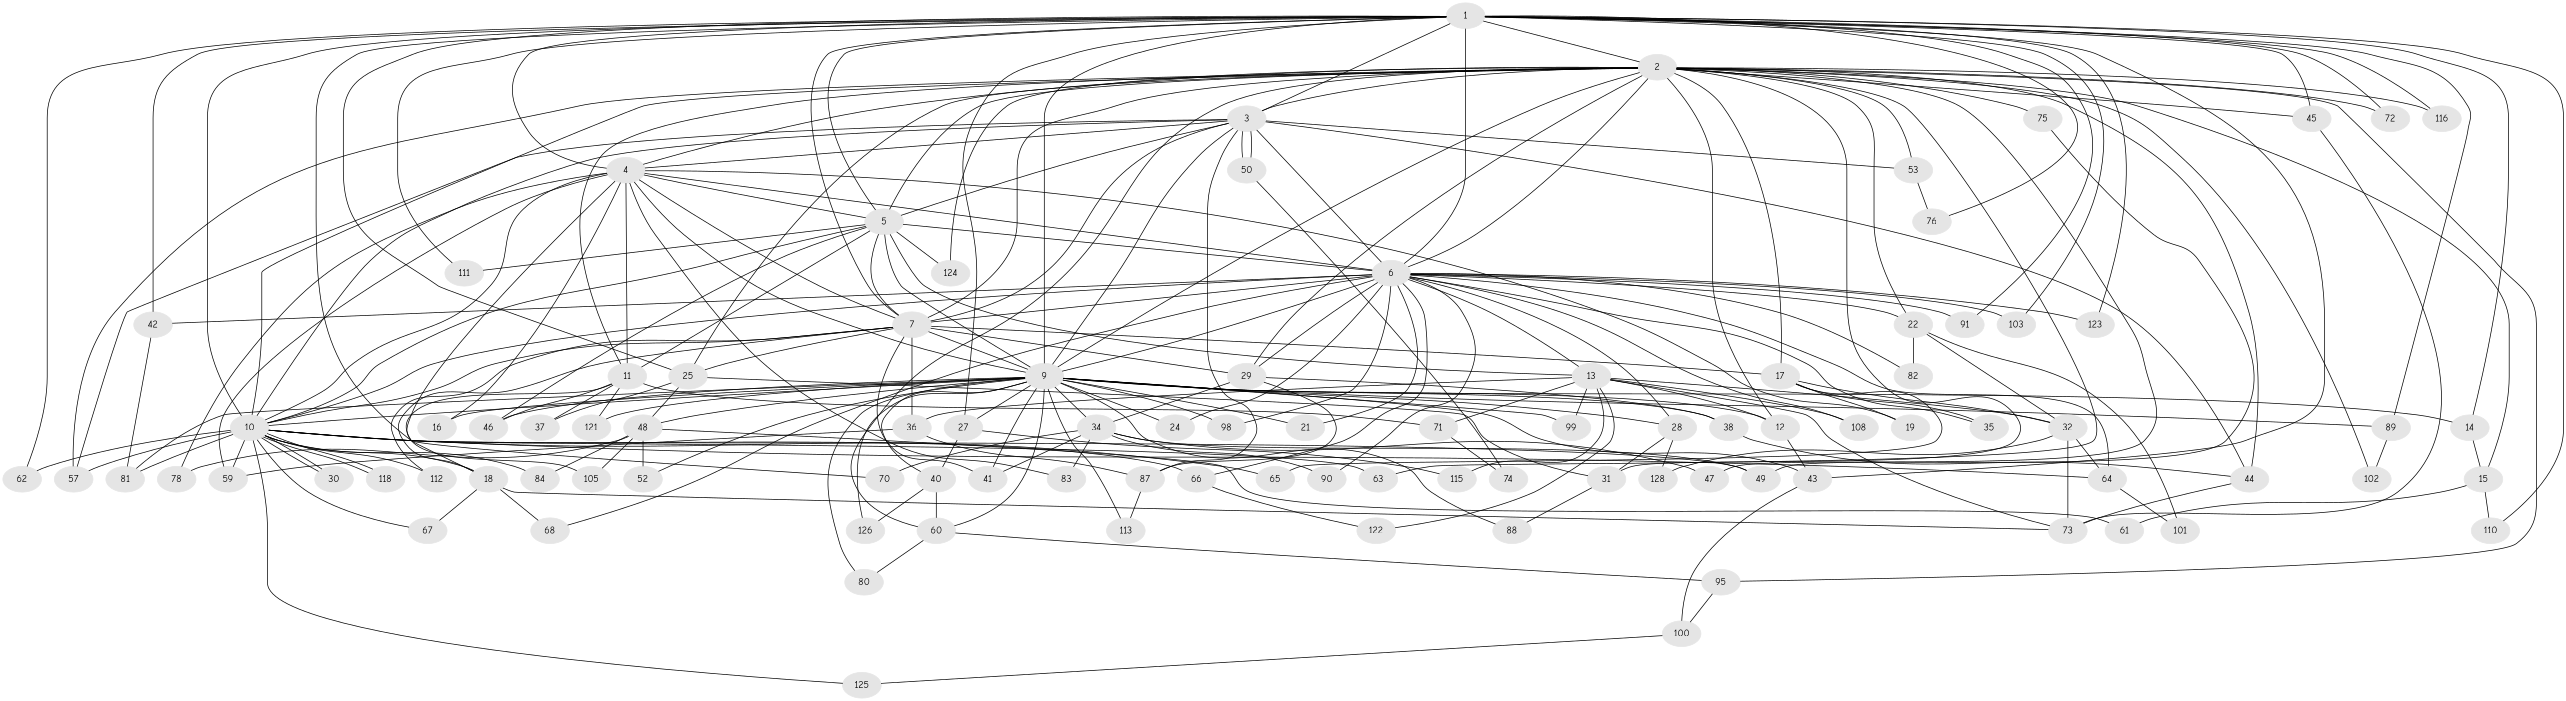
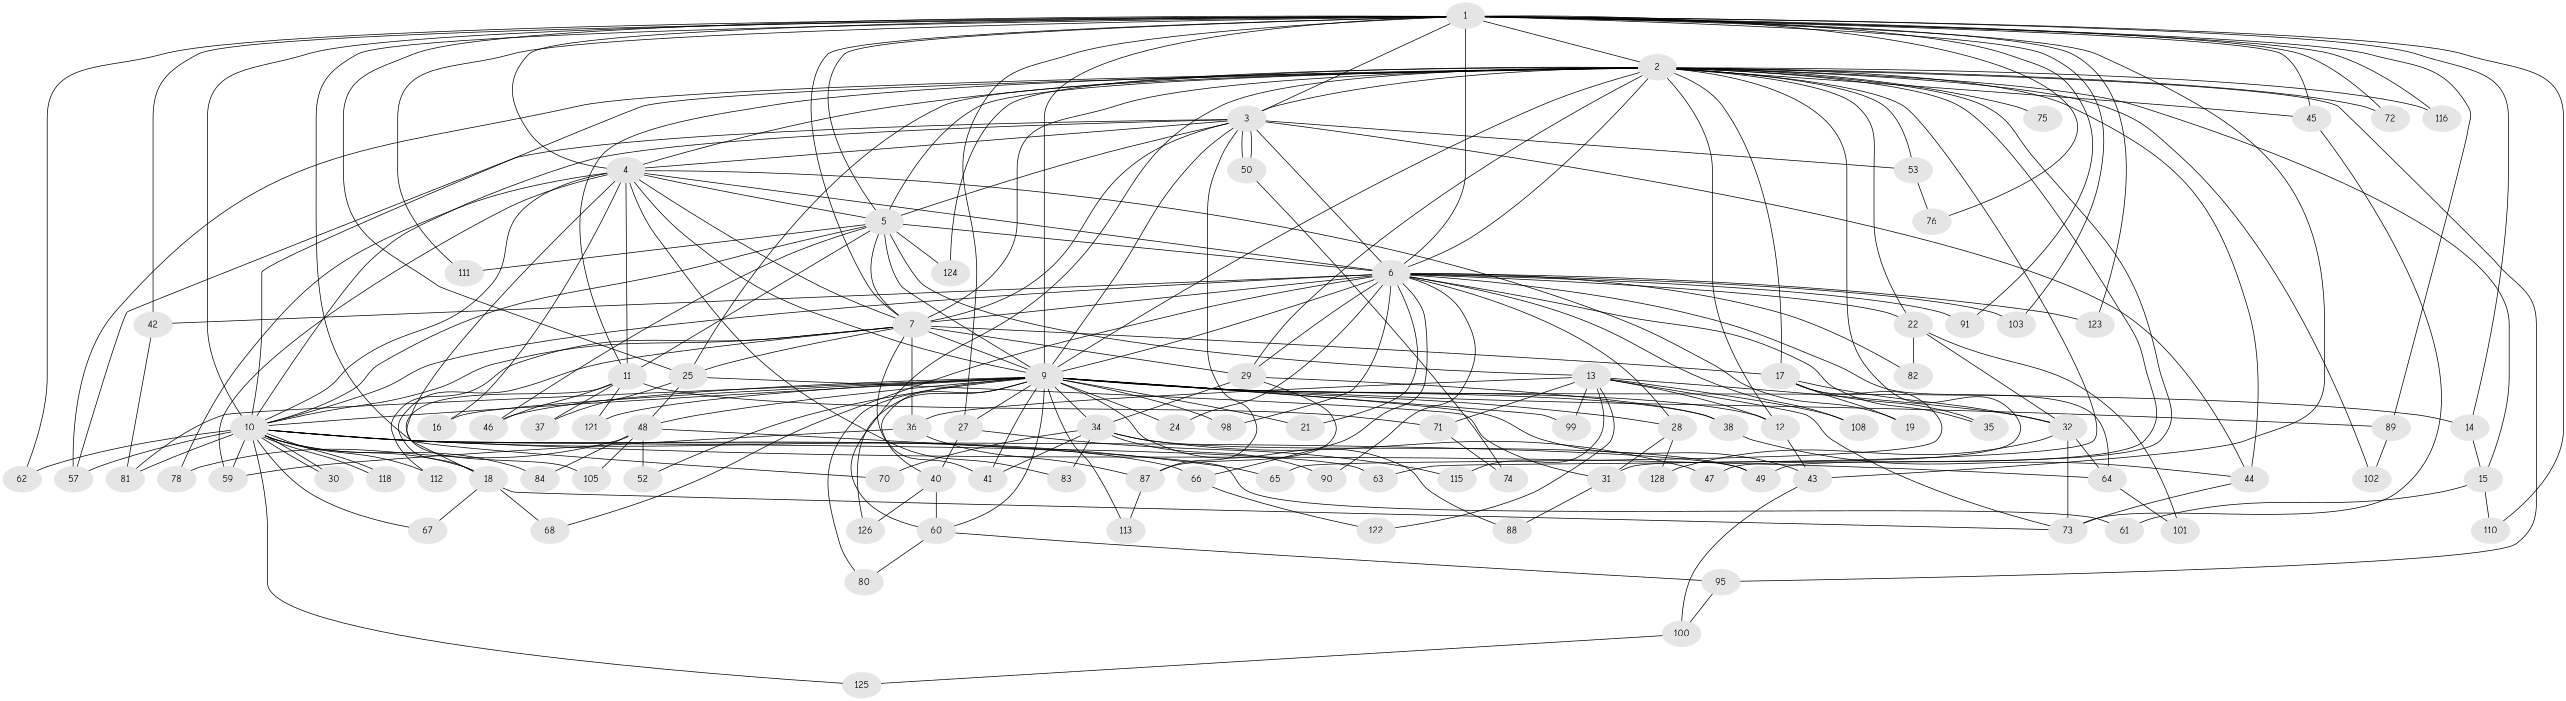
(1497, 316) -> none
(2236, 428) -> (2134, 288)
